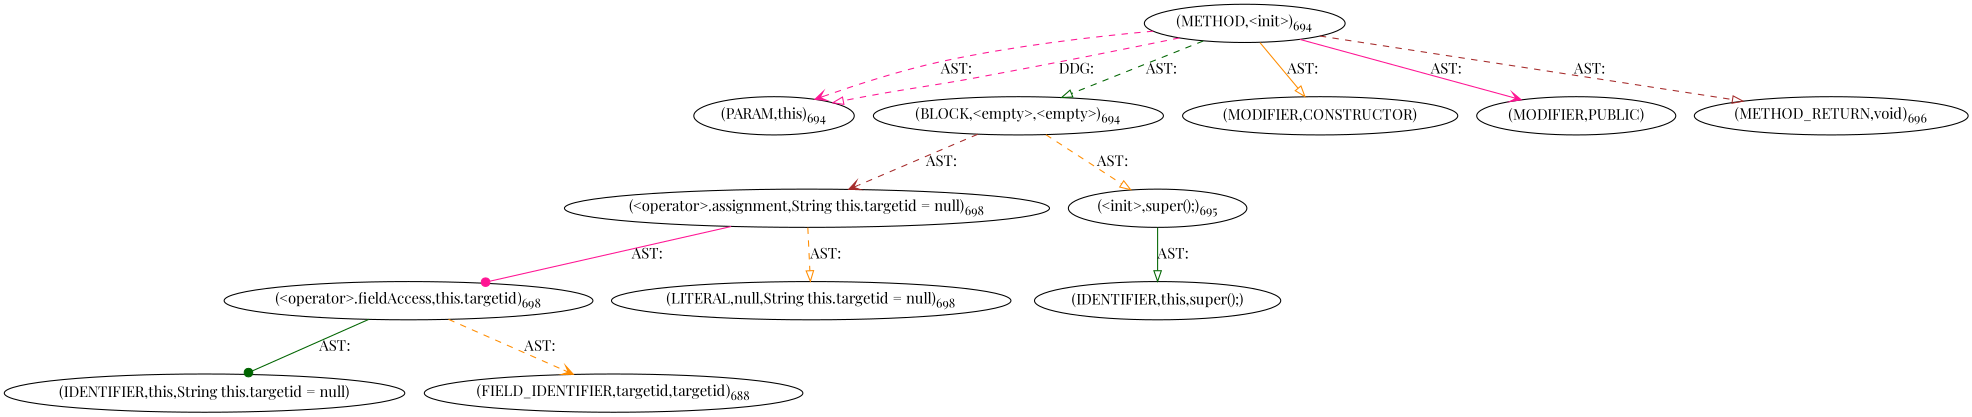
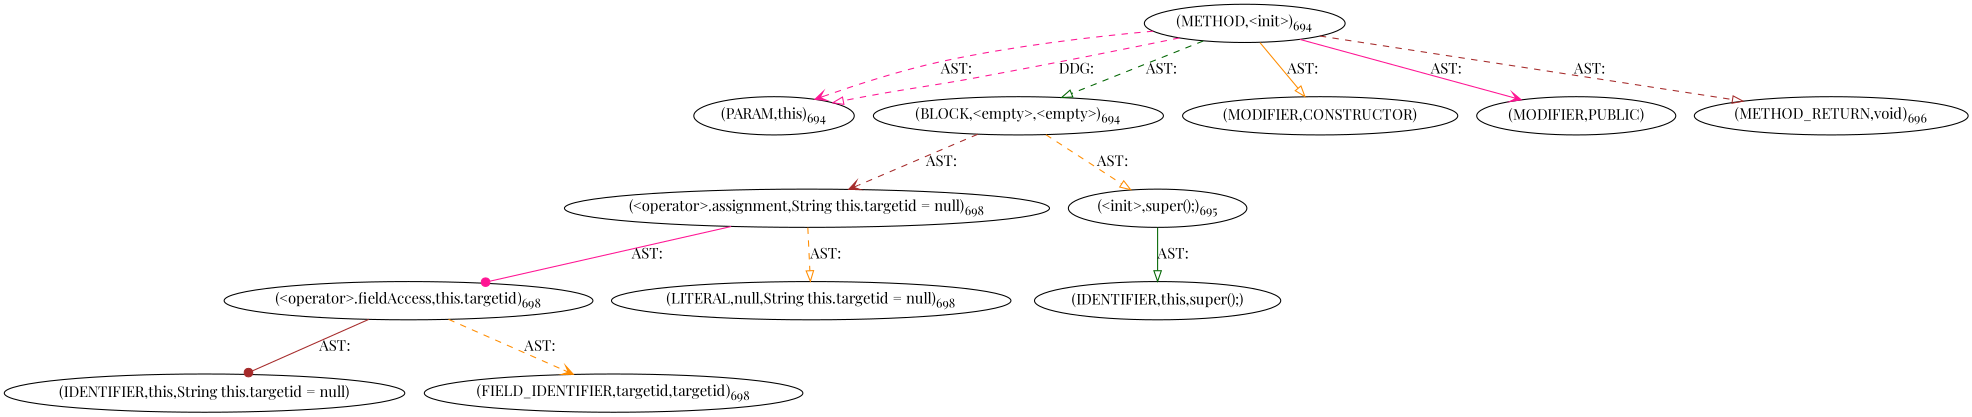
(311, 345) -> (311, 345)
(741, 392) -> (741, 392)
